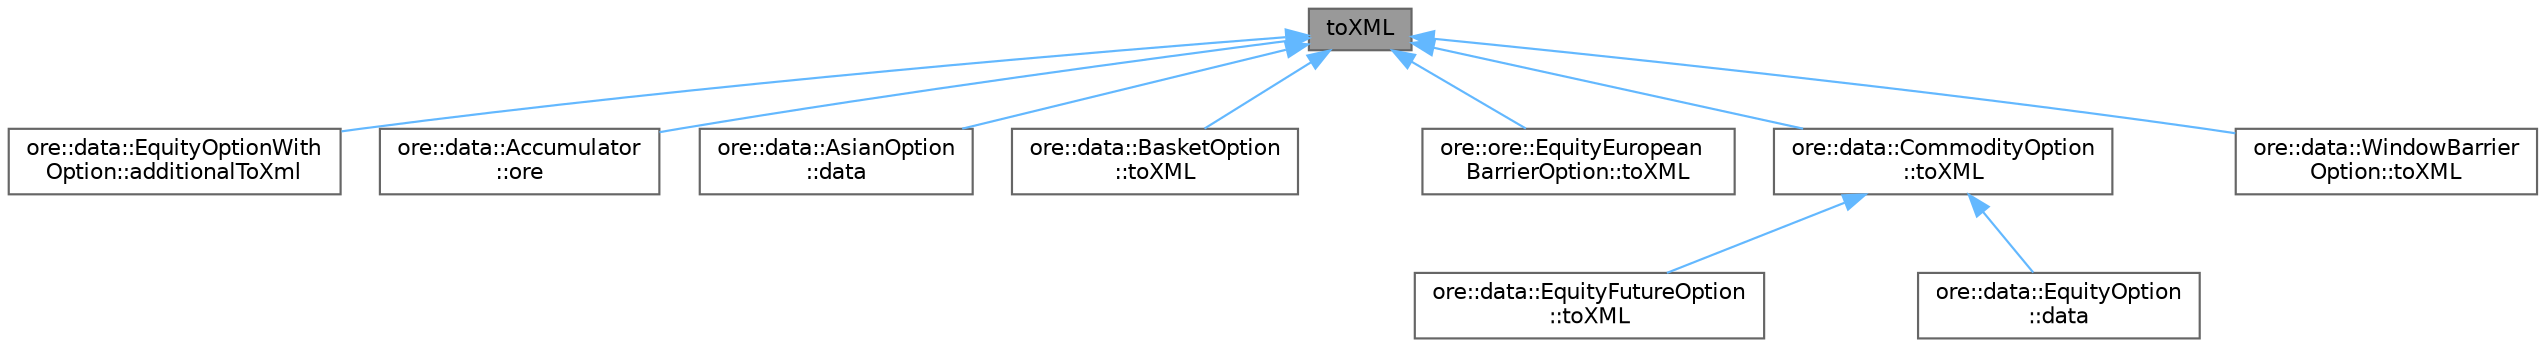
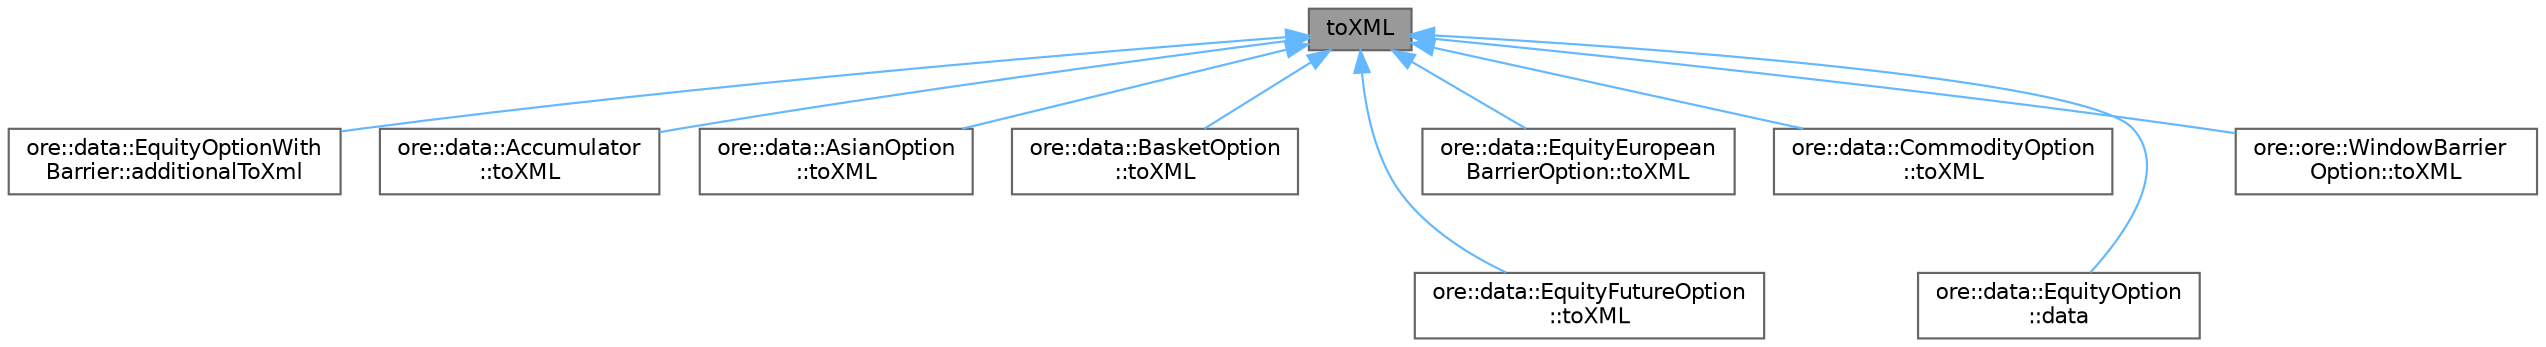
(175, 162) -> (175, 162)
(520, 162) -> (520, 162)
(836, 162) -> (836, 162)
(1579, 162) -> (1579, 162)
(2386, 162) -> (2386, 162)
(1756, 238) -> (1403, 195)
(2008, 242) -> (1869, 70)
